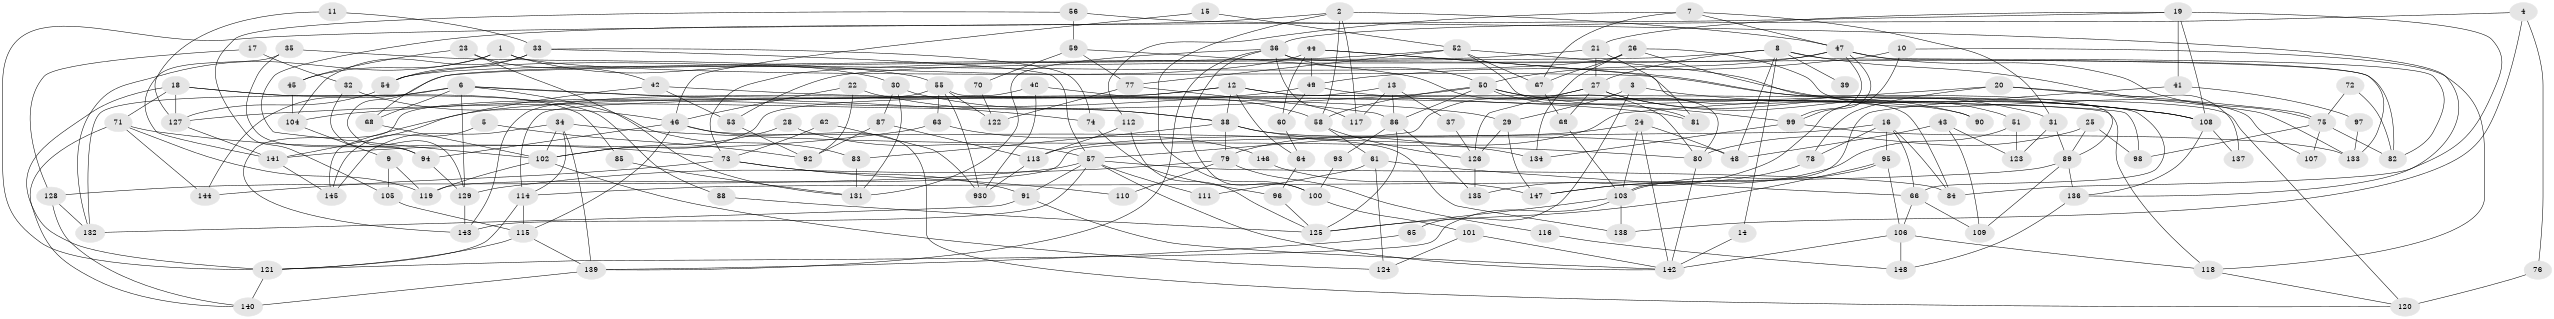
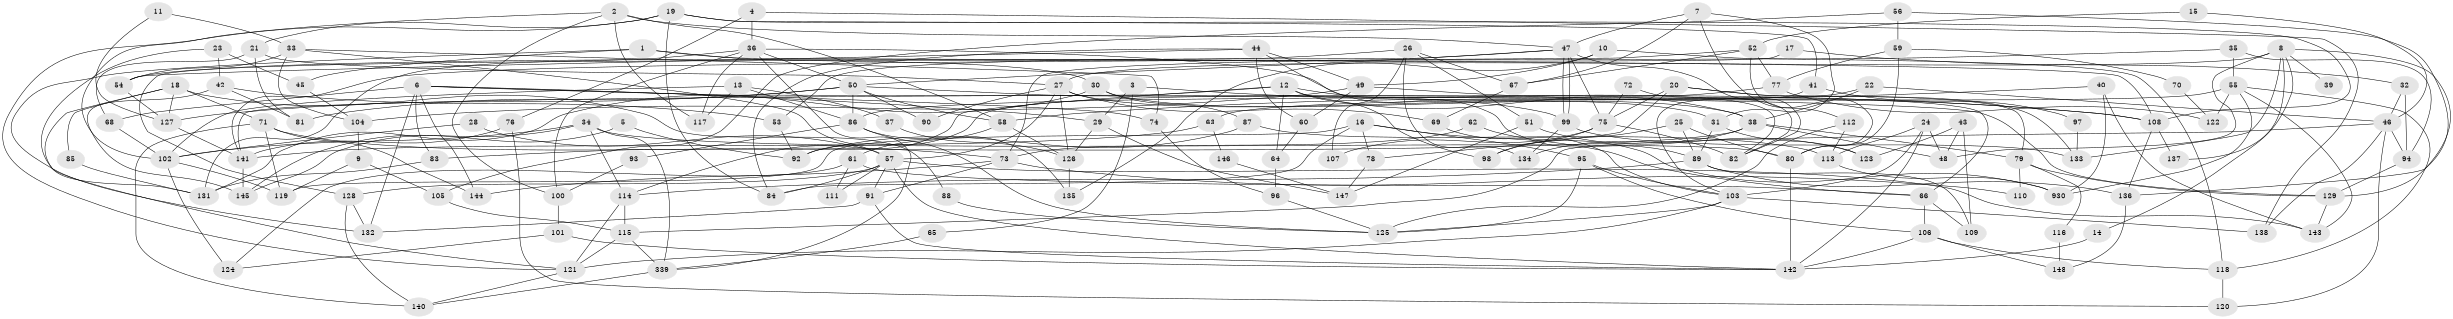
(2151, 103) -> none
none -> (427, 142)
(591, 270) -> (662, 270)
